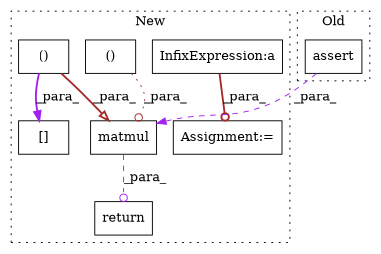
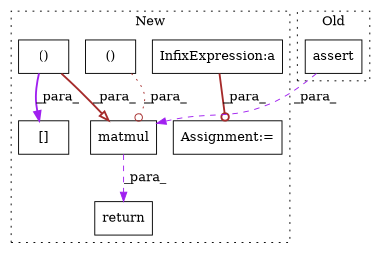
(124, 173) -> (124, 173)
